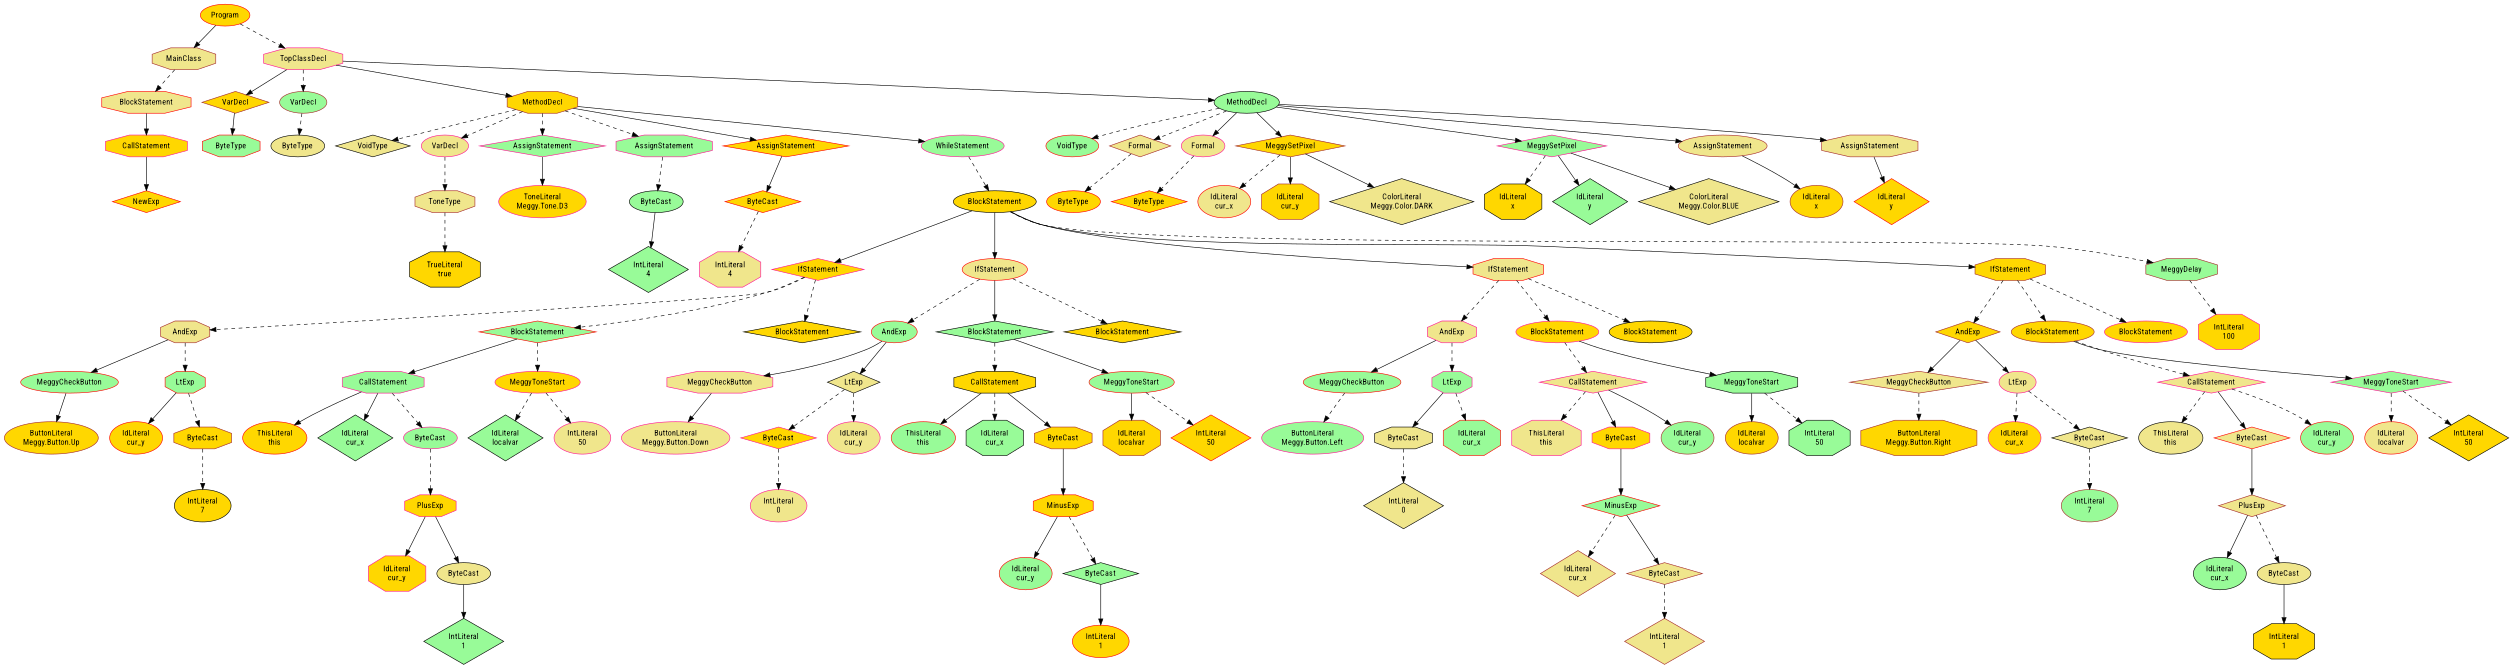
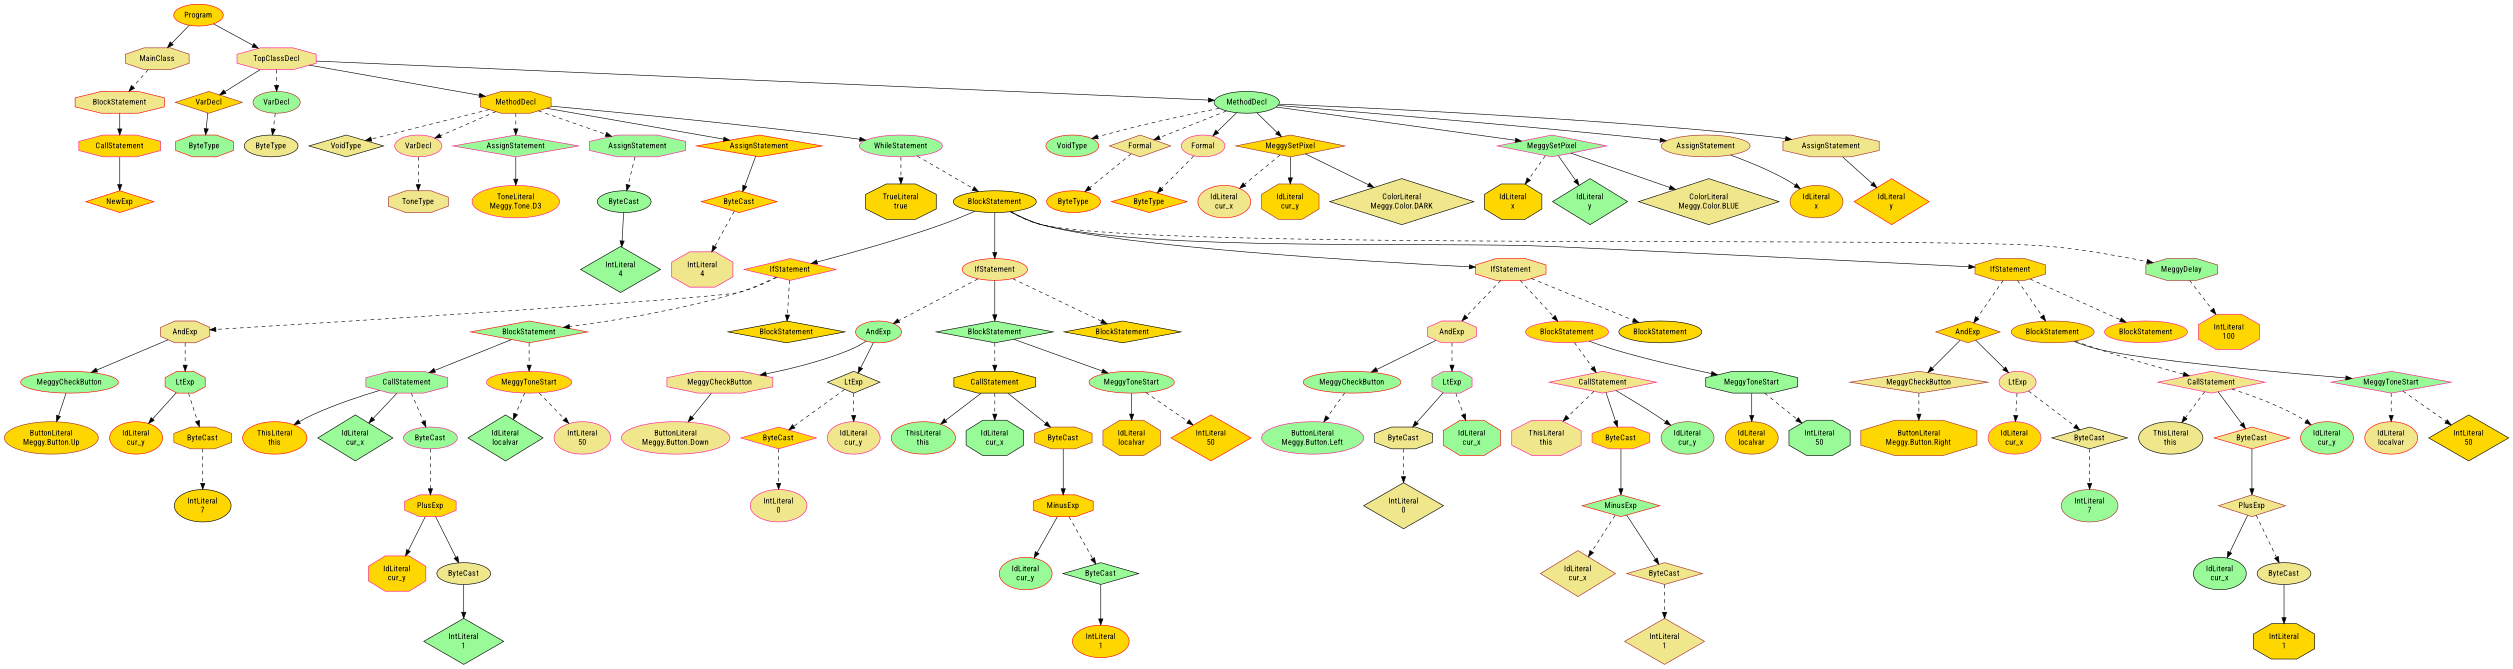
(260, 35) -> (233, 35)
(445, 229) -> (901, 167)
